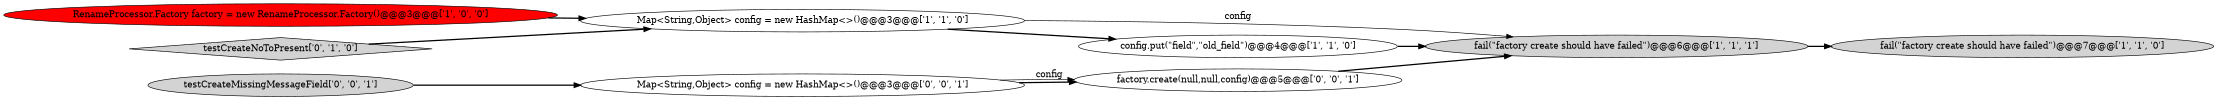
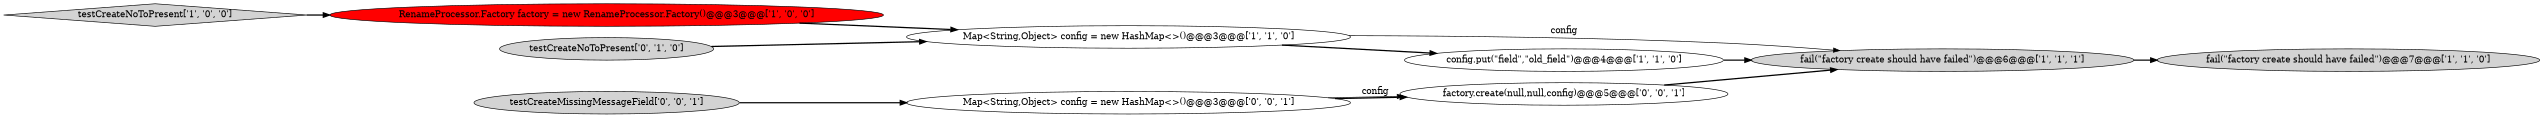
none -> (155, 15)
(281, 49) -> (607, 49)
